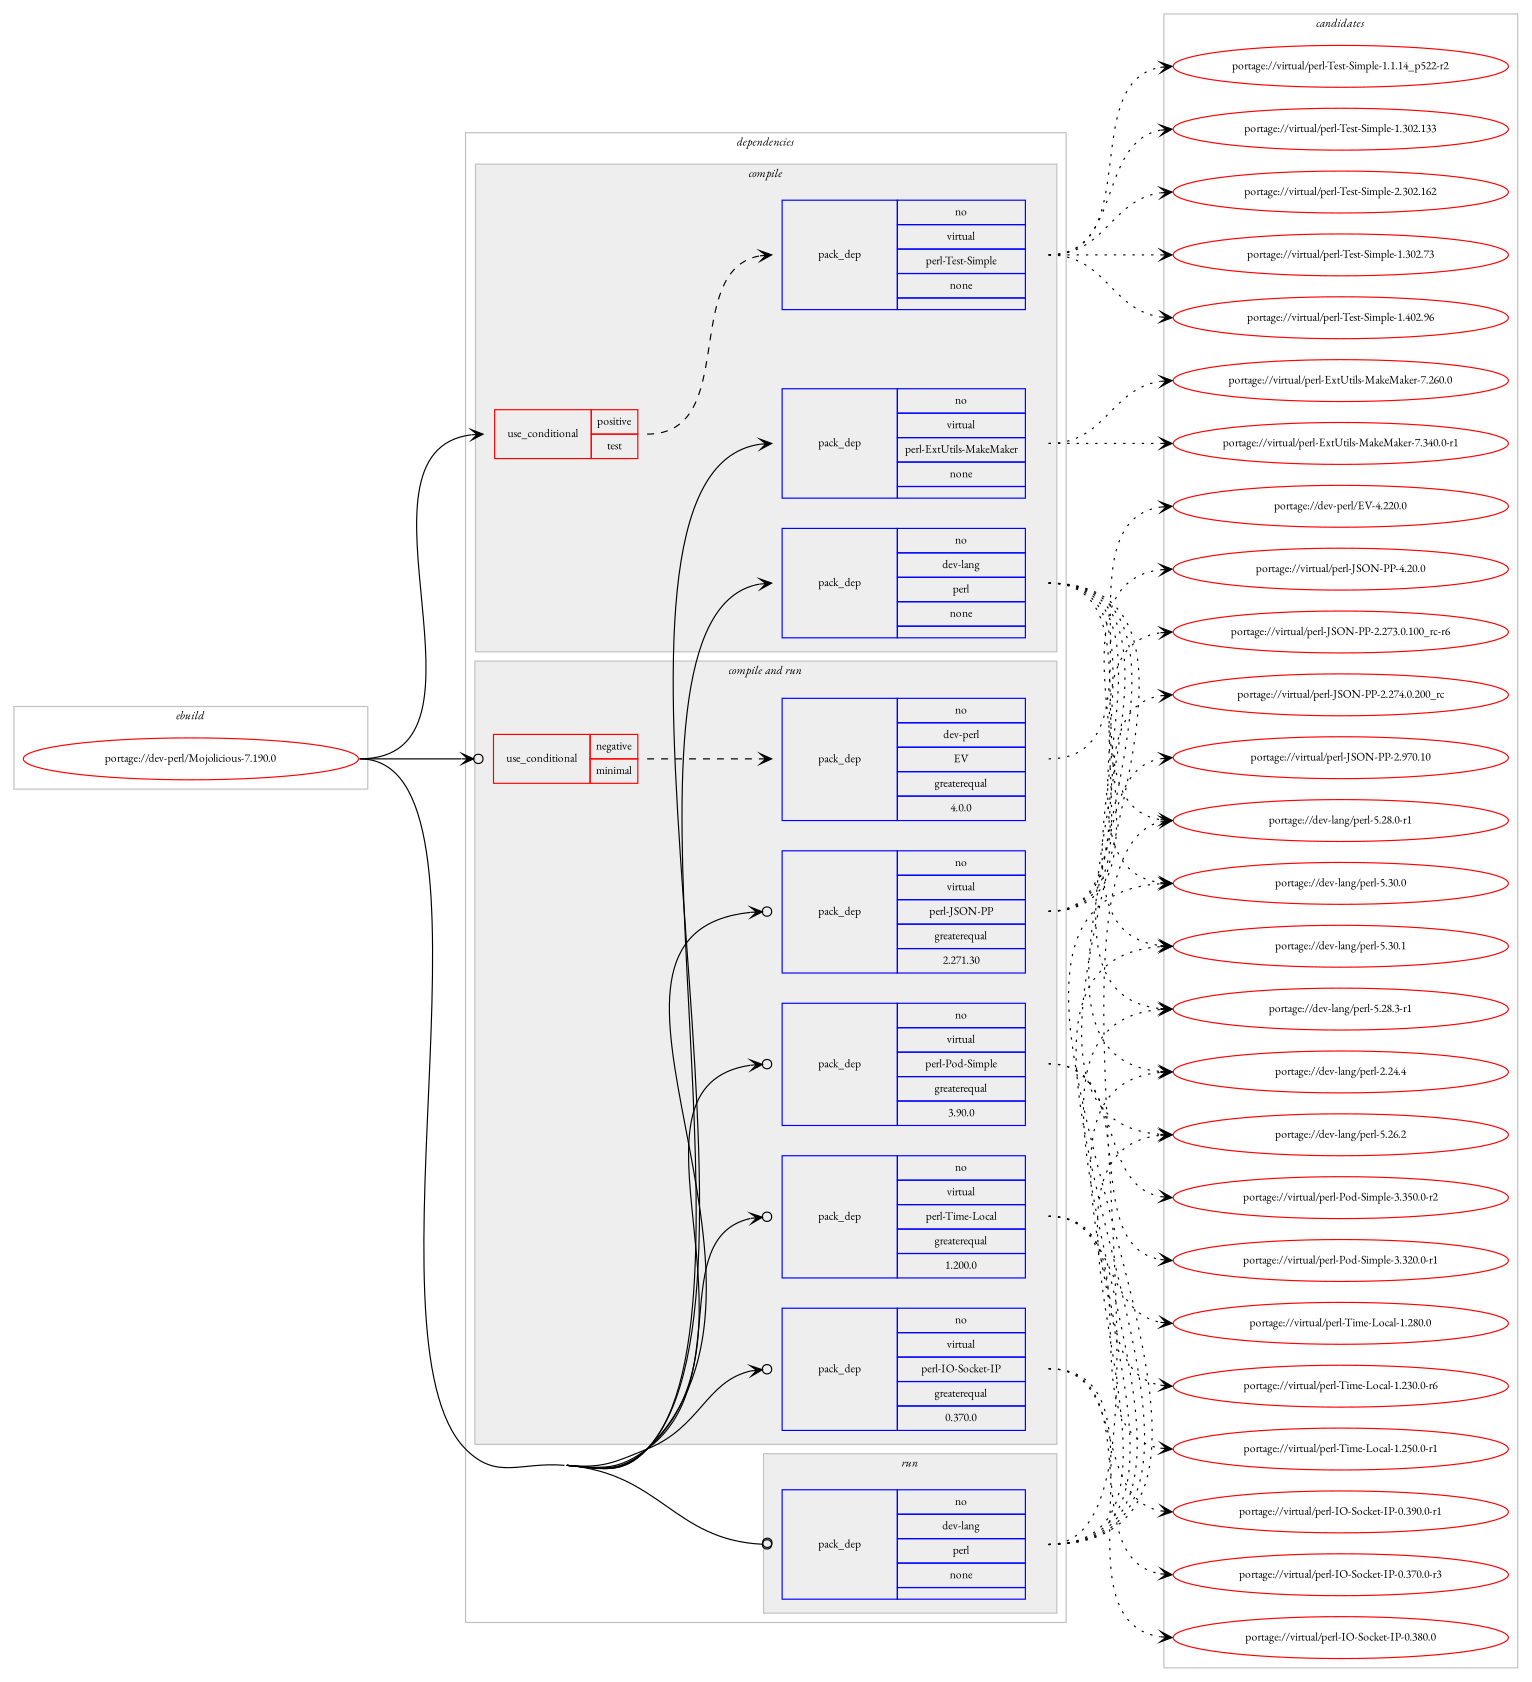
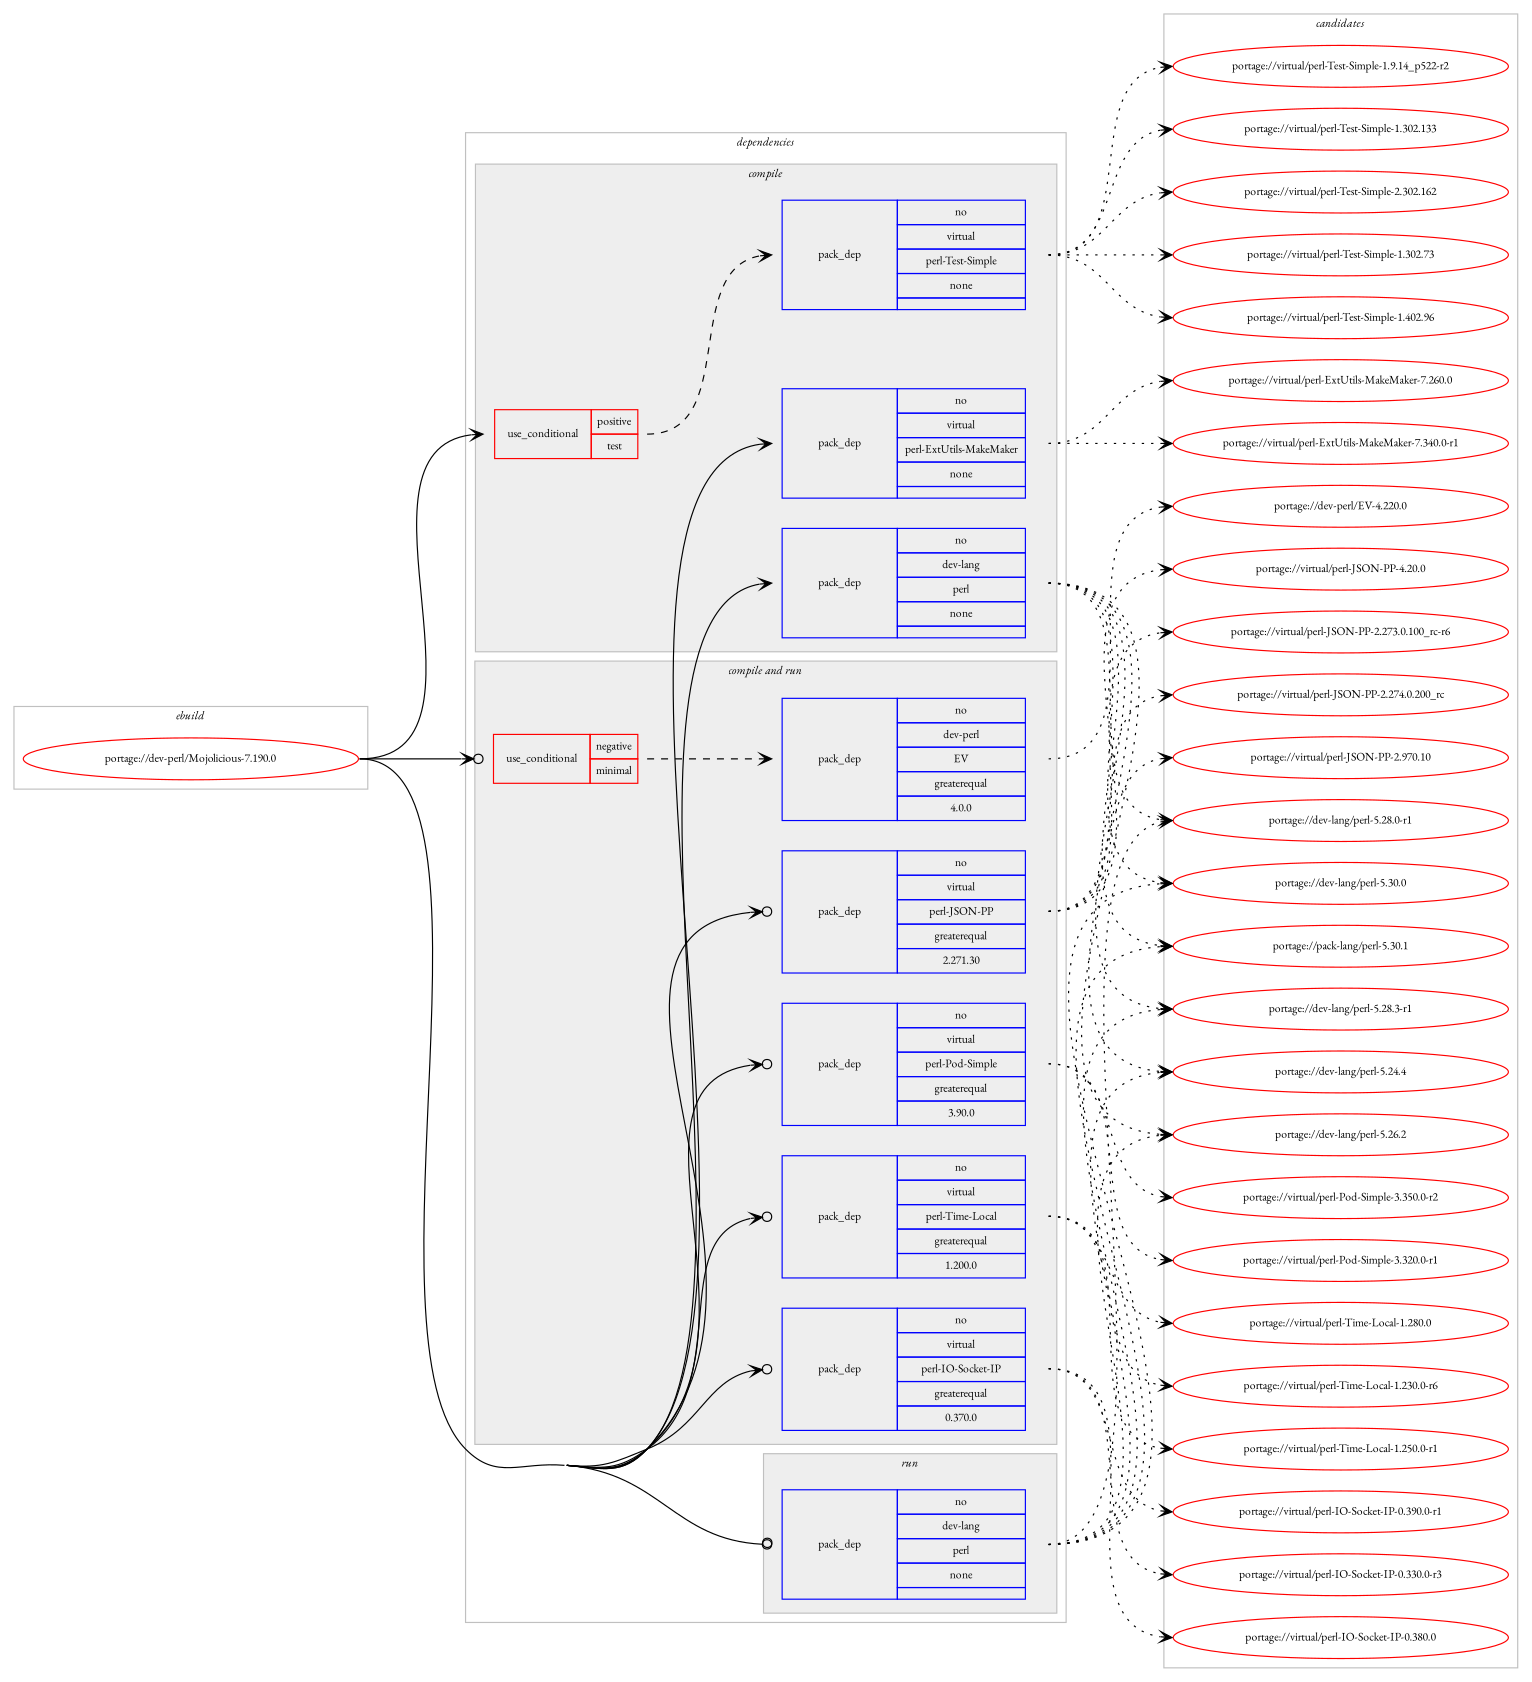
(1341, 66) -> (1341, 66)
(1341, 946) -> (1341, 946)
(1341, 1072) -> (1341, 1072)
(1341, 1575) -> (1341, 1575)
